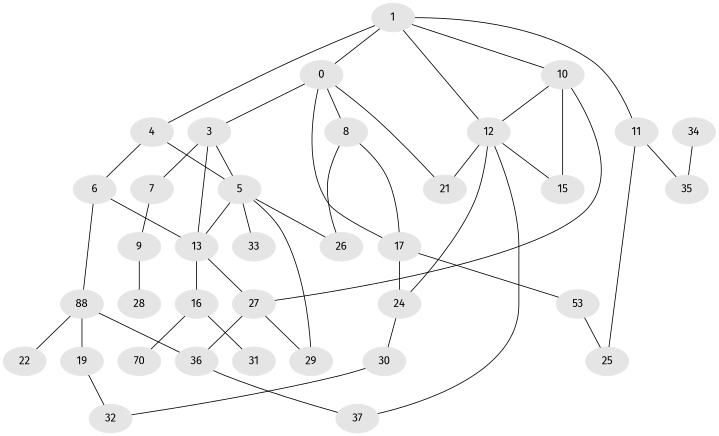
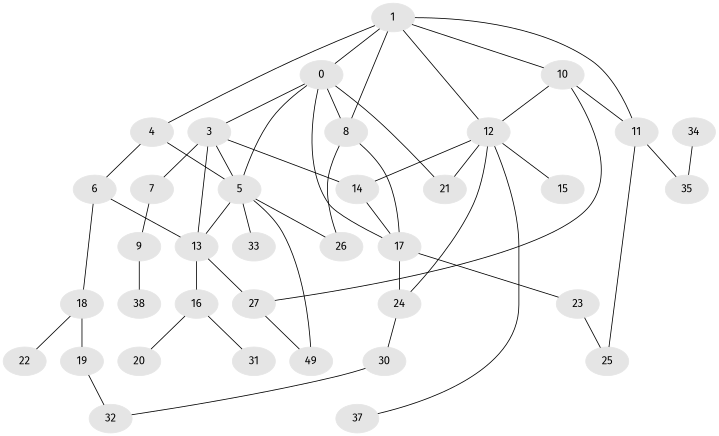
none -> (370, 75)
none -> (267, 125)
(563, 132) -> (600, 103)
none -> (357, 189)
(82, 304) -> (82, 304)
(139, 304) -> (139, 304)
(578, 304) -> (578, 304)
(139, 361) -> (139, 361)
(197, 361) -> none
(311, 361) -> (311, 361)
